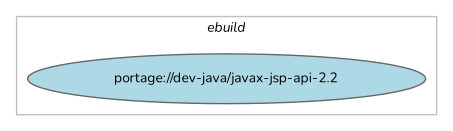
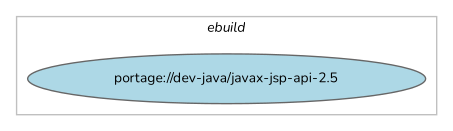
(227, 79) -> (227, 79)
